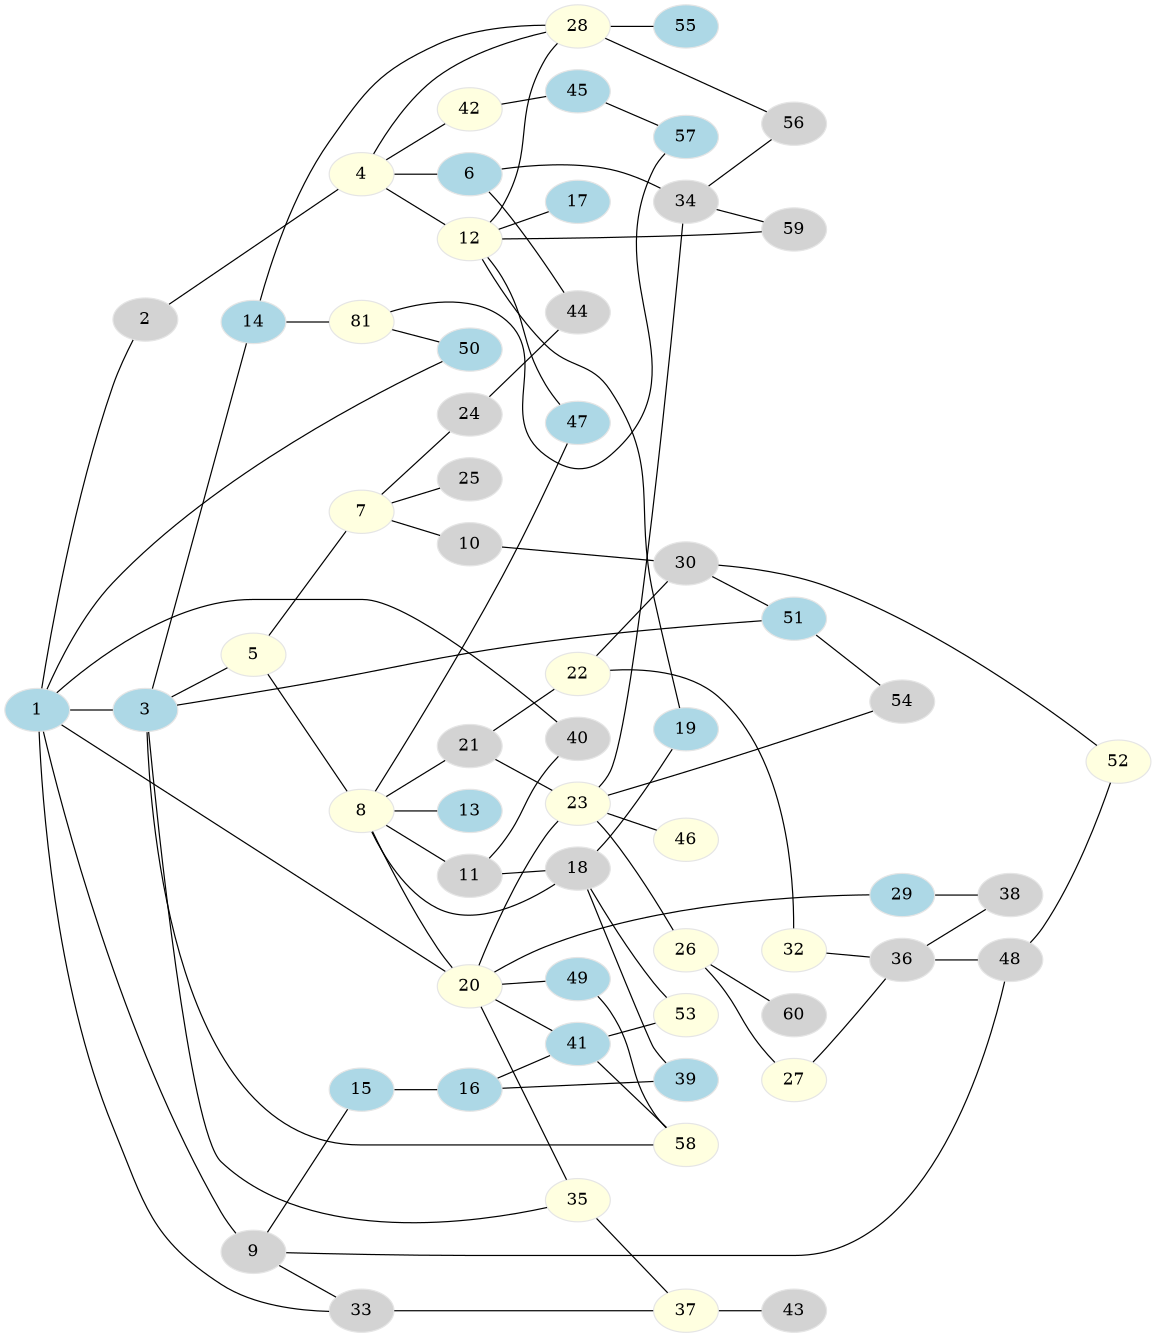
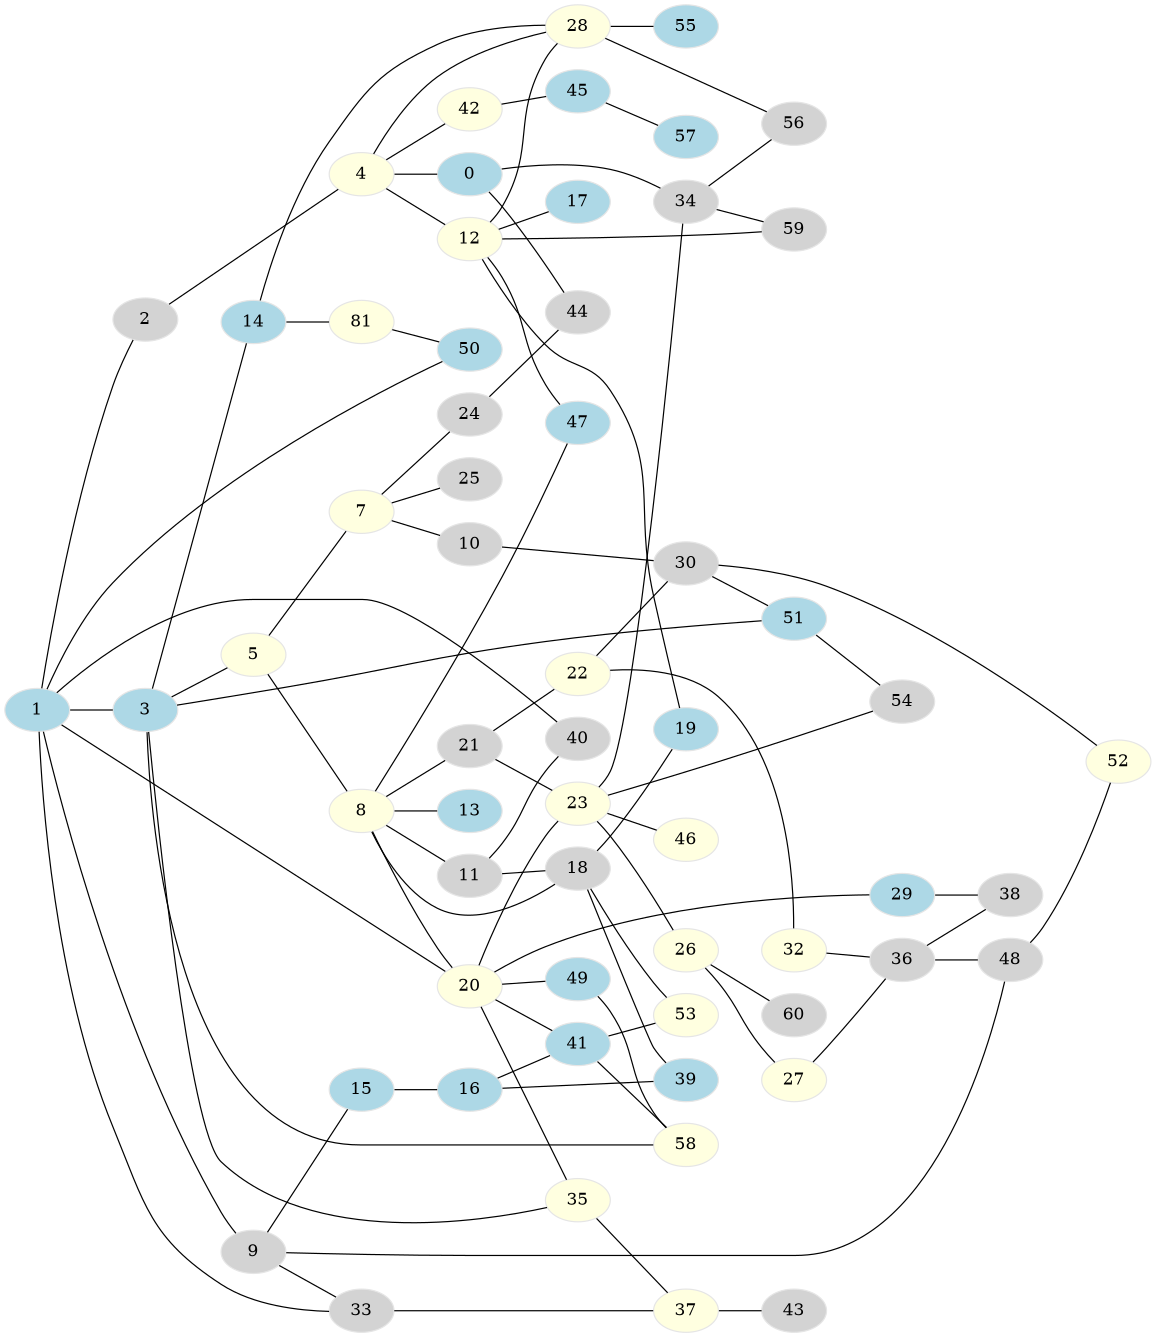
(470, 174) -> (470, 174)
(603, 461) -> none
